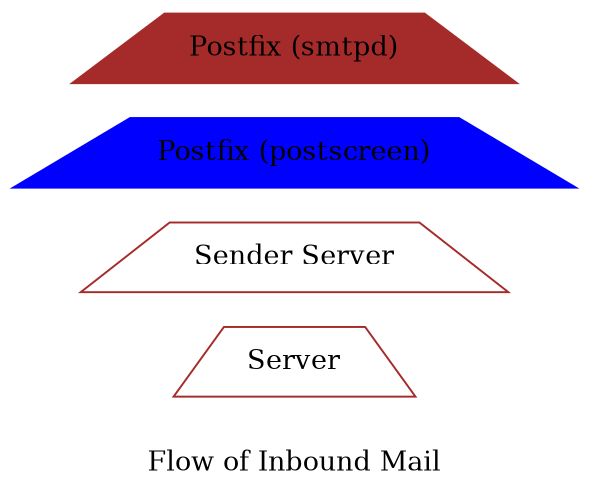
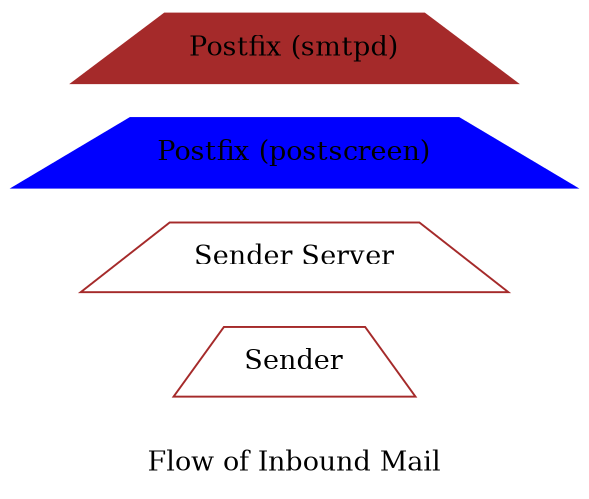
(295, 362) -> (295, 362)
